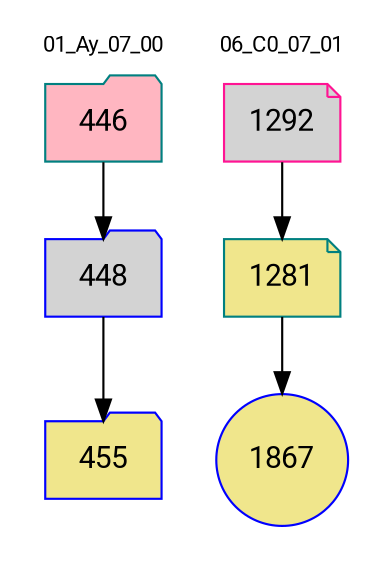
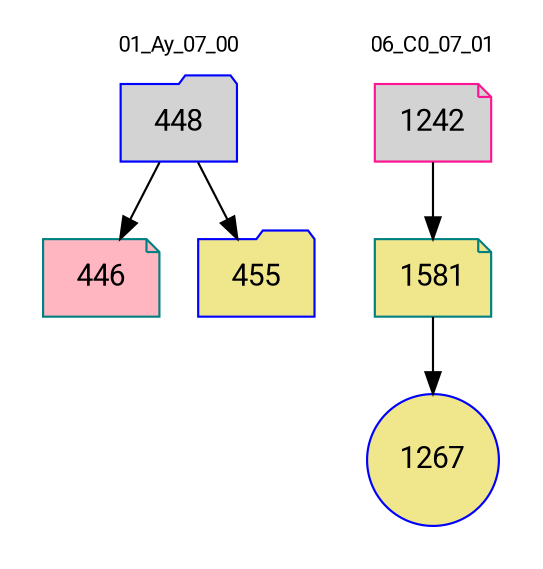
(103, 123) -> (101, 278)
(282, 123) -> (433, 123)
(103, 190) -> (145, 191)
(282, 278) -> (433, 278)
(282, 460) -> (433, 460)
